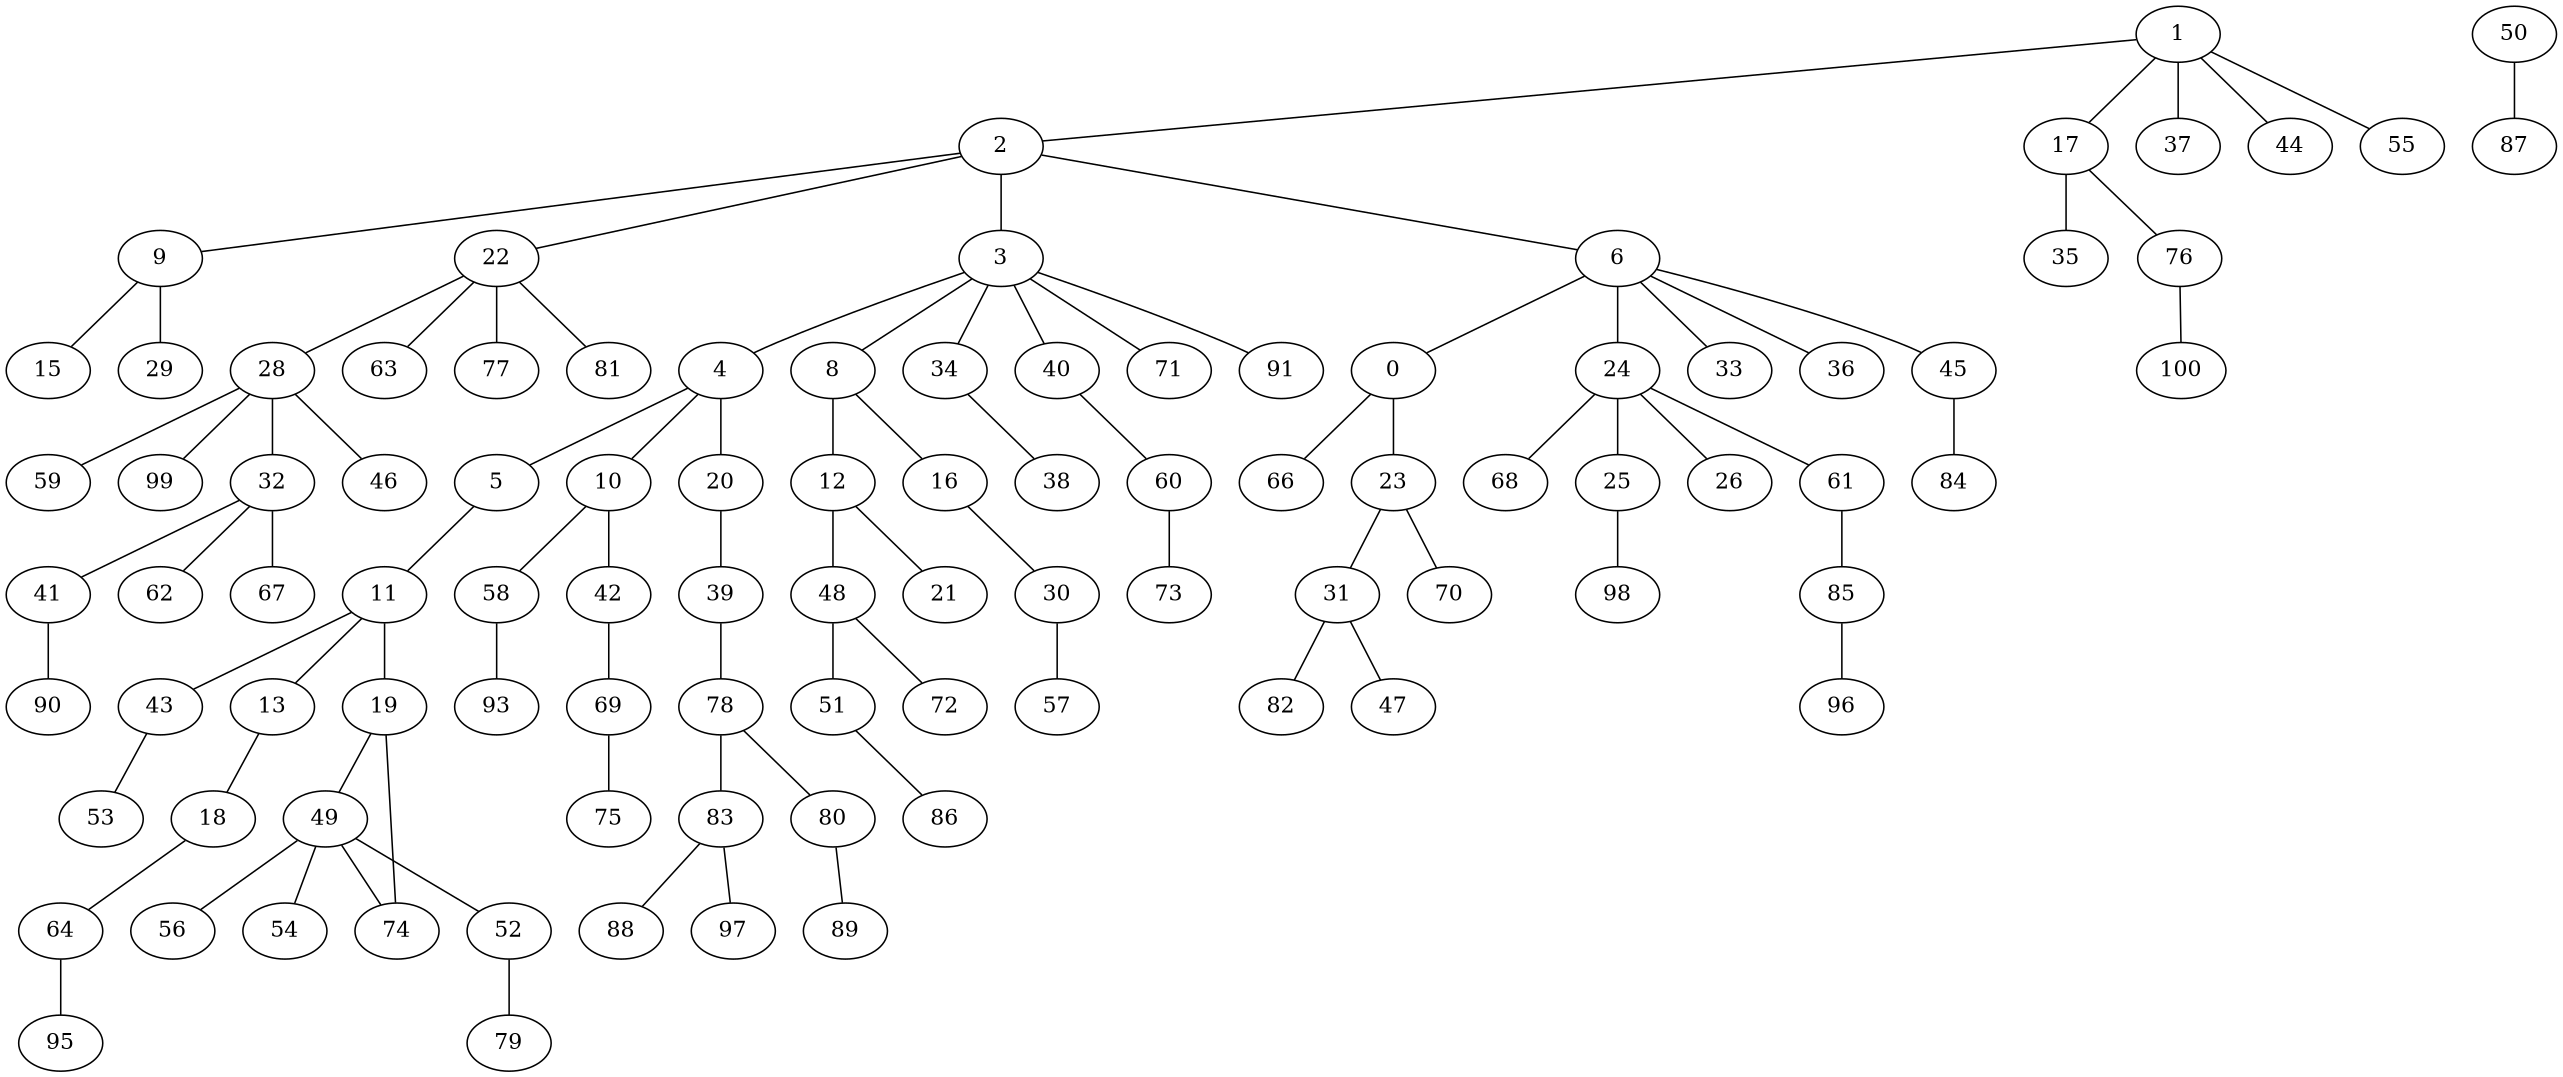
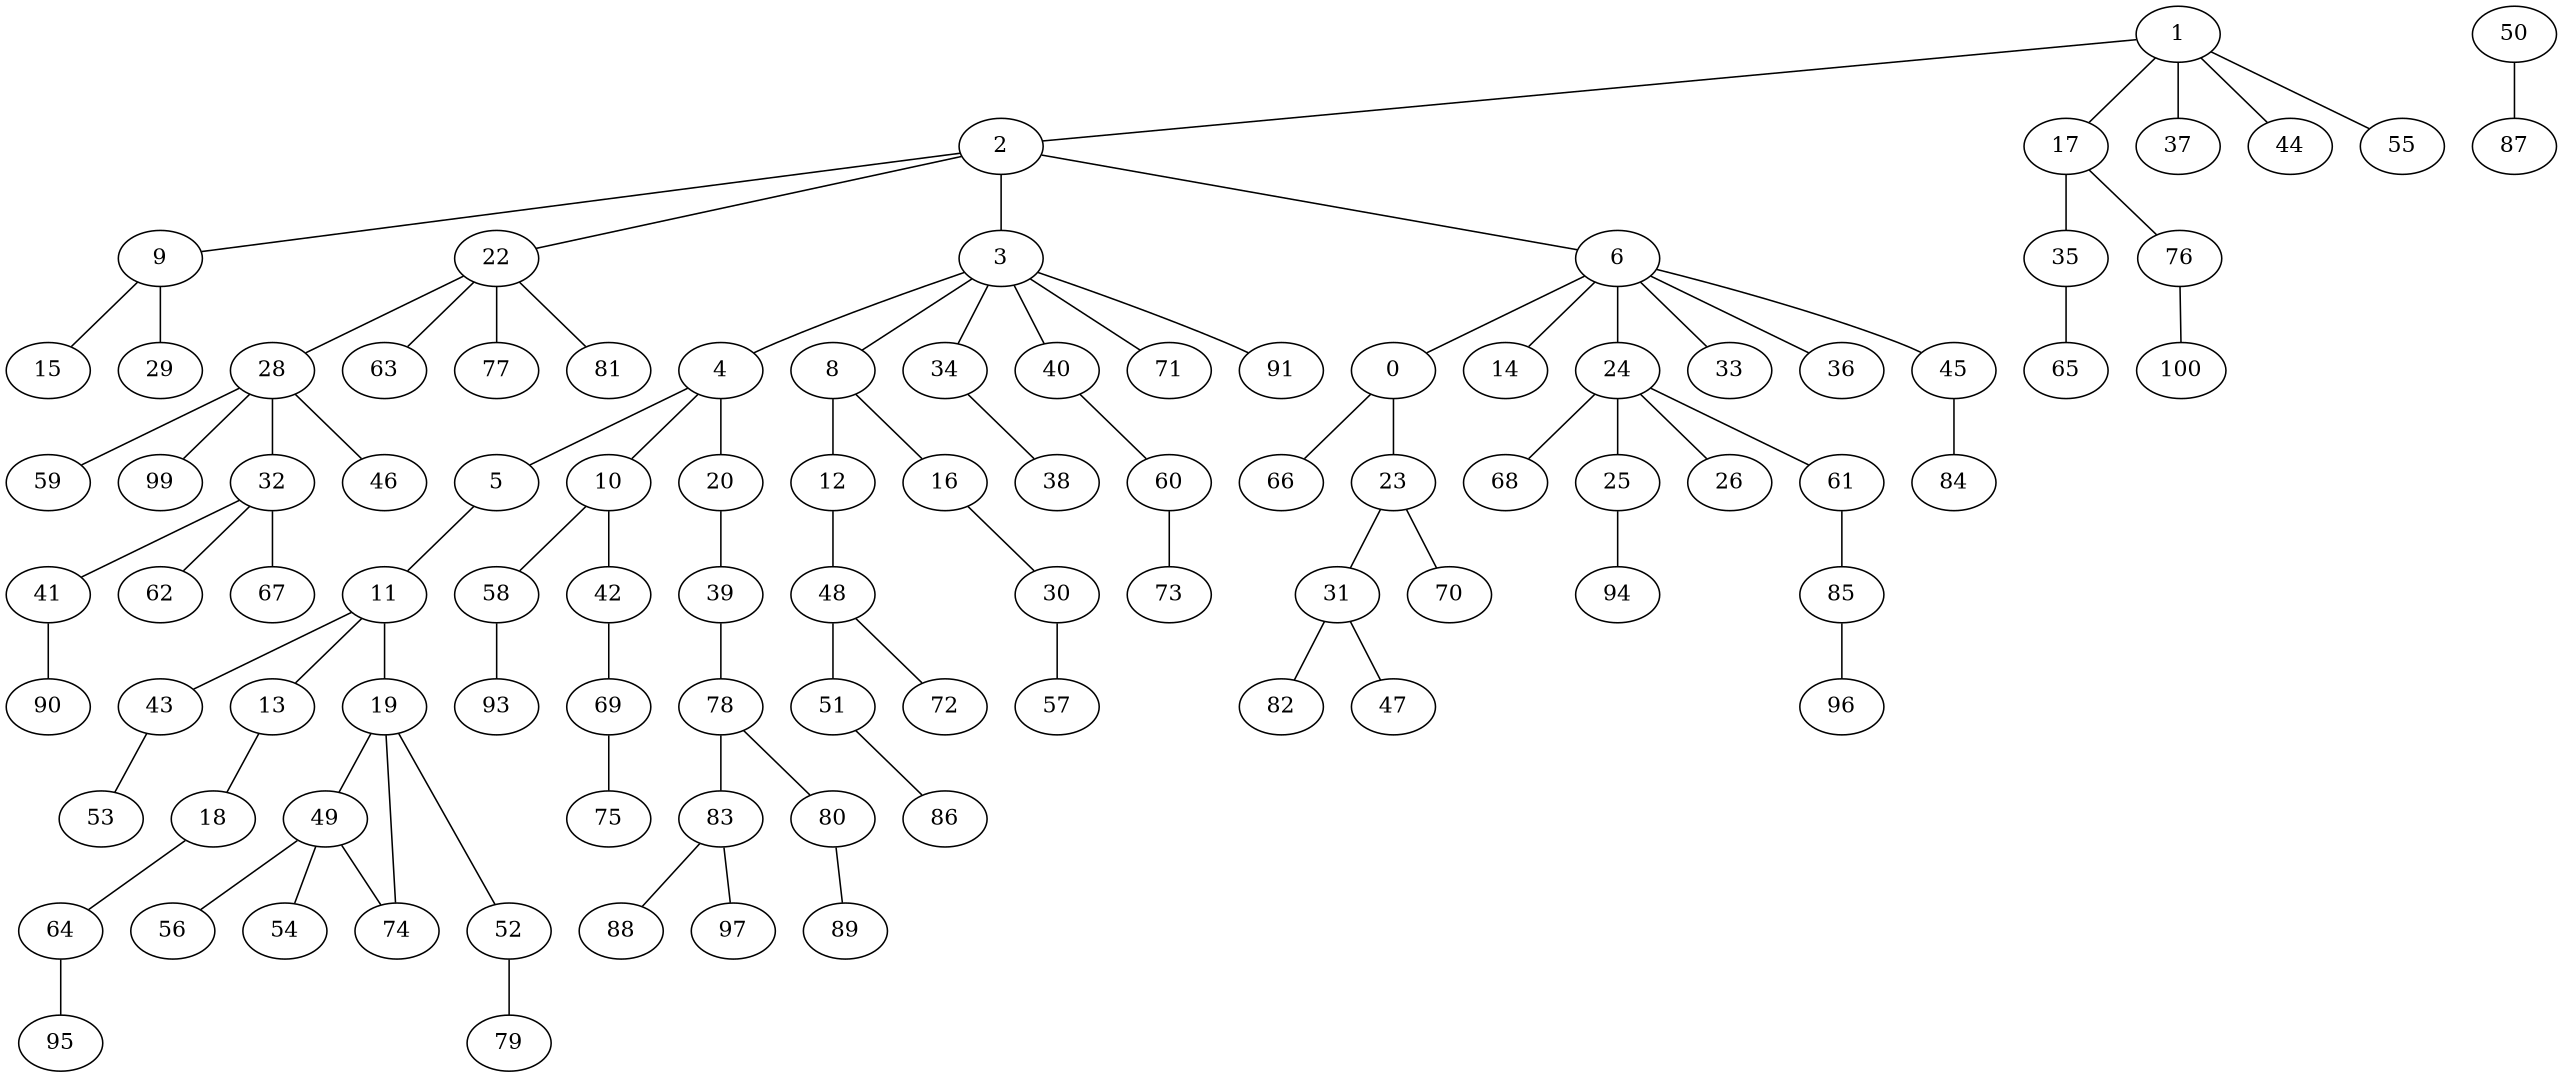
none -> (1506, 371)
none -> (2066, 371)
(945, 595) -> none
(1618, 595) -> (1618, 595)
(417, 875) -> (447, 819)
